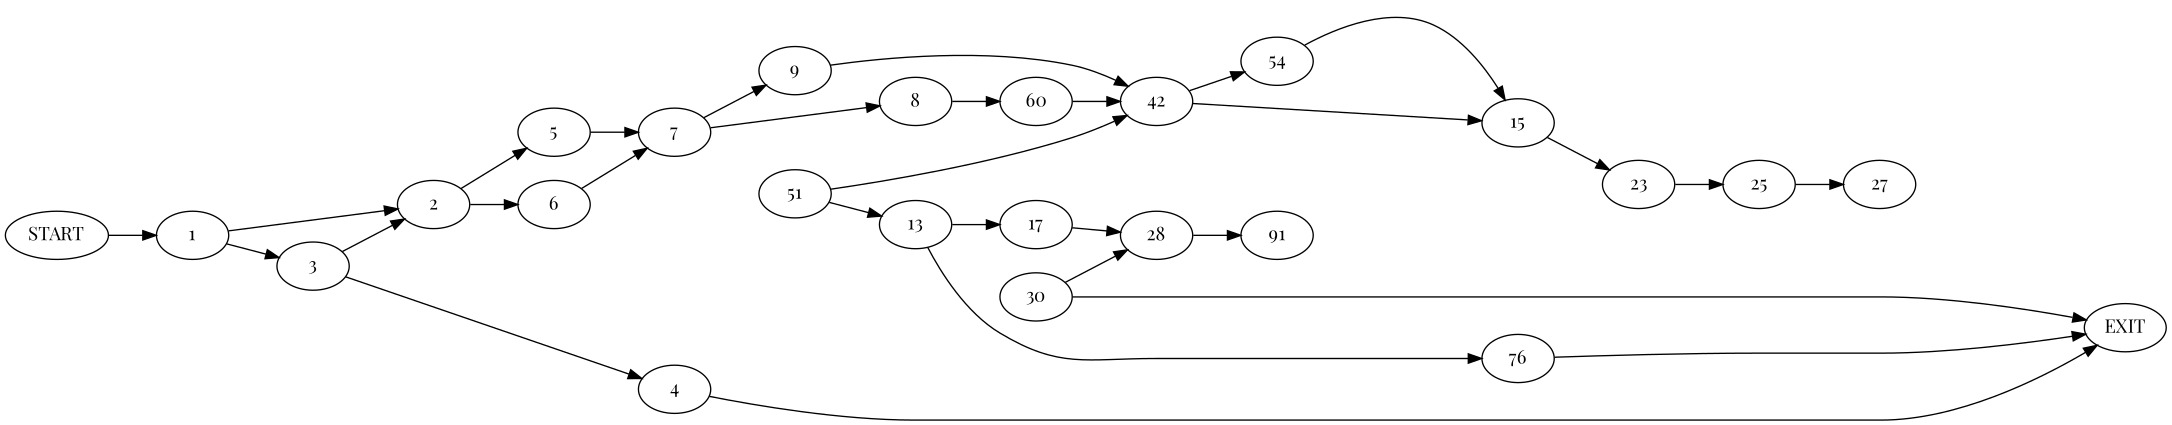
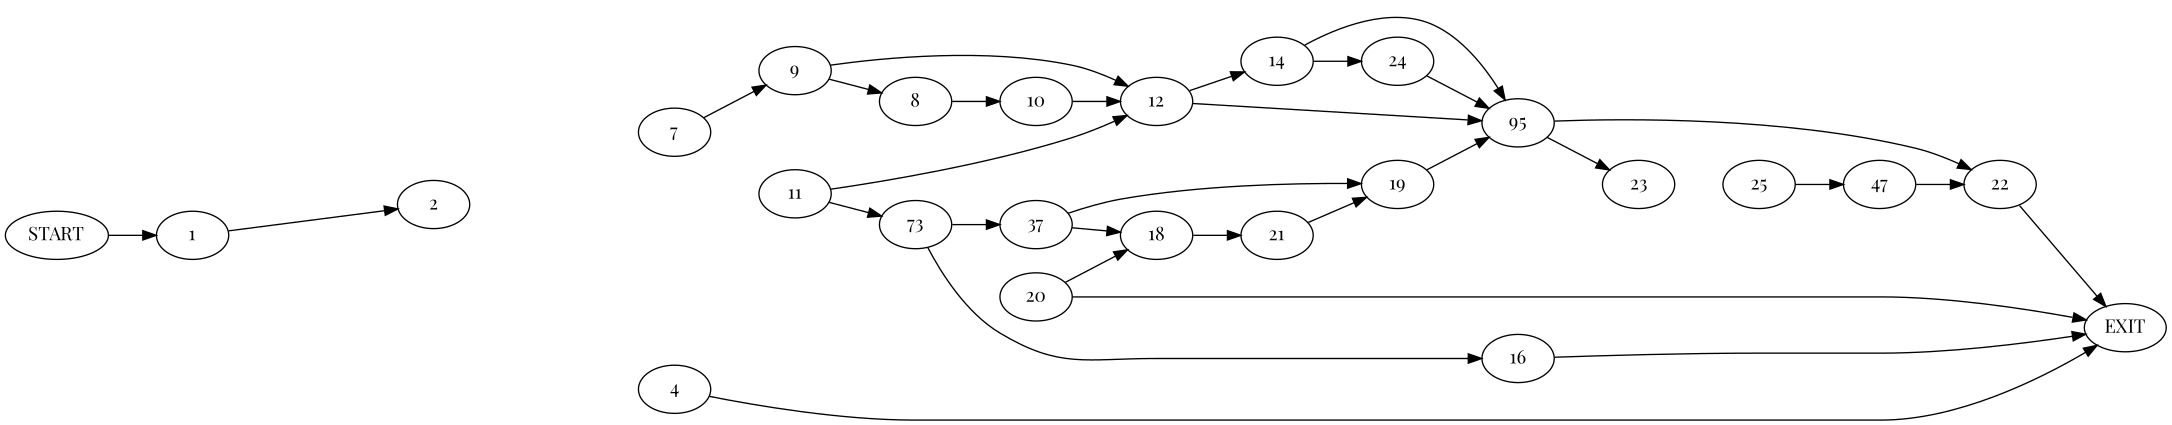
(1277, 61) -> (1277, 61)
none -> (1398, 61)
(1036, 101) -> (1036, 101)
(1157, 101) -> (1157, 101)
(788, 118) -> (849, 84)
(1518, 123) -> (1518, 123)
(554, 132) -> none
none -> (1398, 184)
(1692, 184) -> none
(1880, 184) -> (1880, 184)
none -> (2000, 184)
(795, 194) -> (795, 194)
(554, 205) -> none
(916, 225) -> (916, 225)
(1036, 225) -> (1036, 225)
(1157, 235) -> (1157, 235)
(1277, 235) -> (1277, 235)
(313, 266) -> none
(1036, 297) -> (1036, 297)
(1518, 359) -> (1518, 359)
